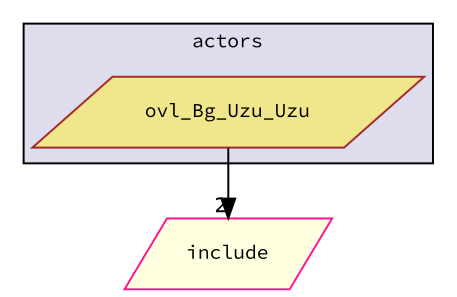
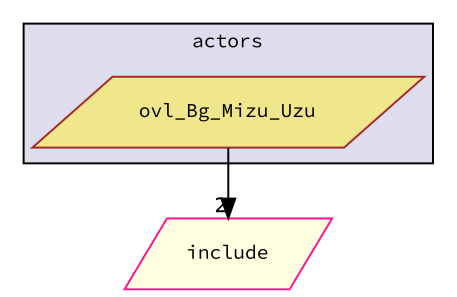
(228, 112) -> (228, 112)
